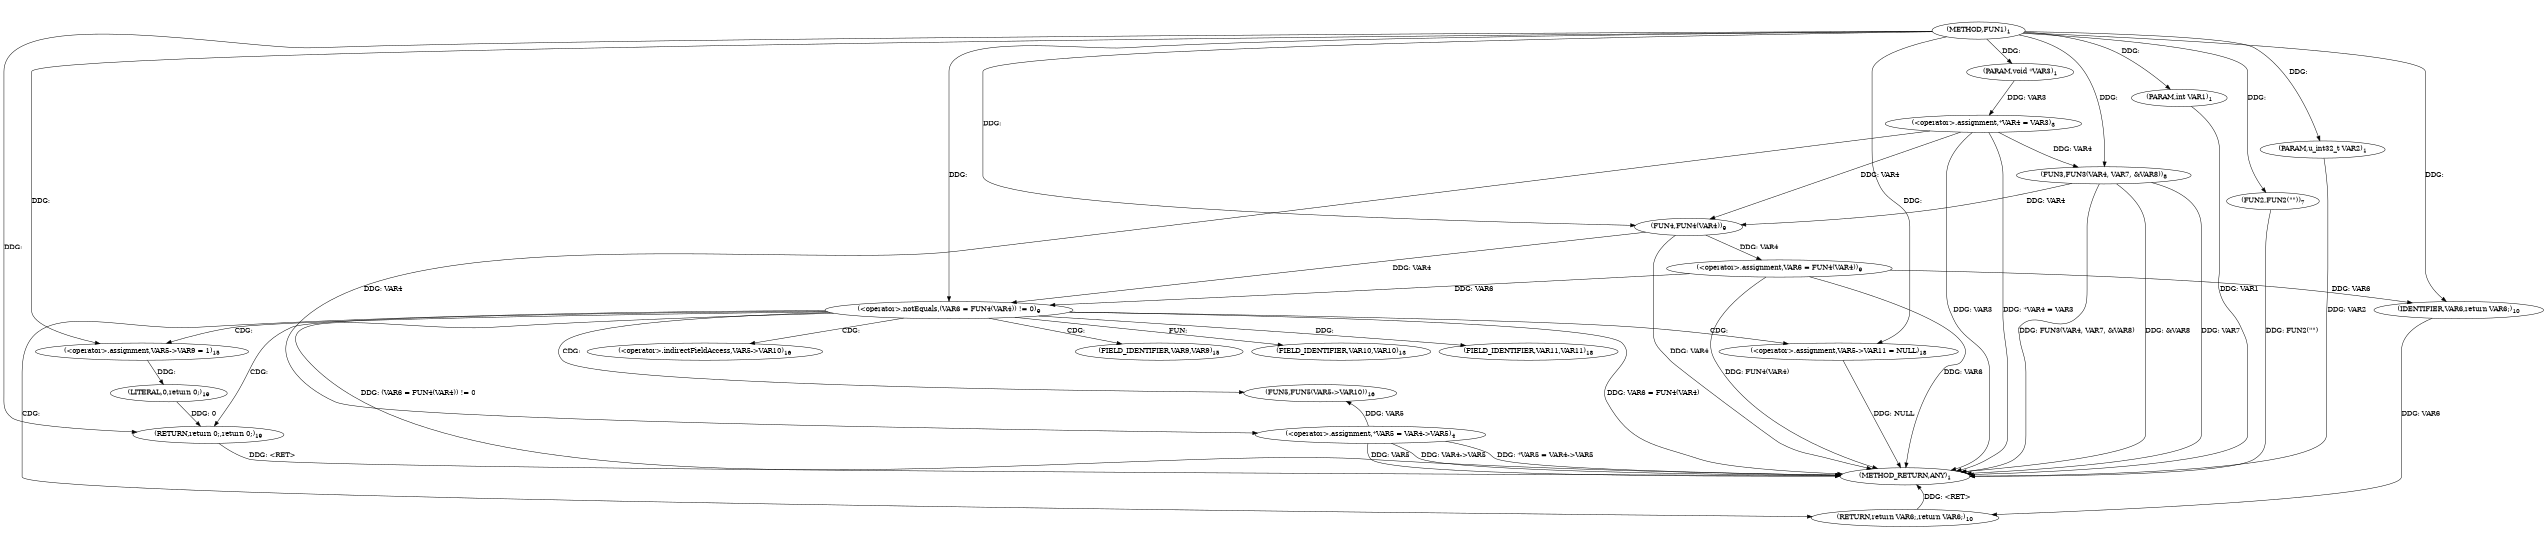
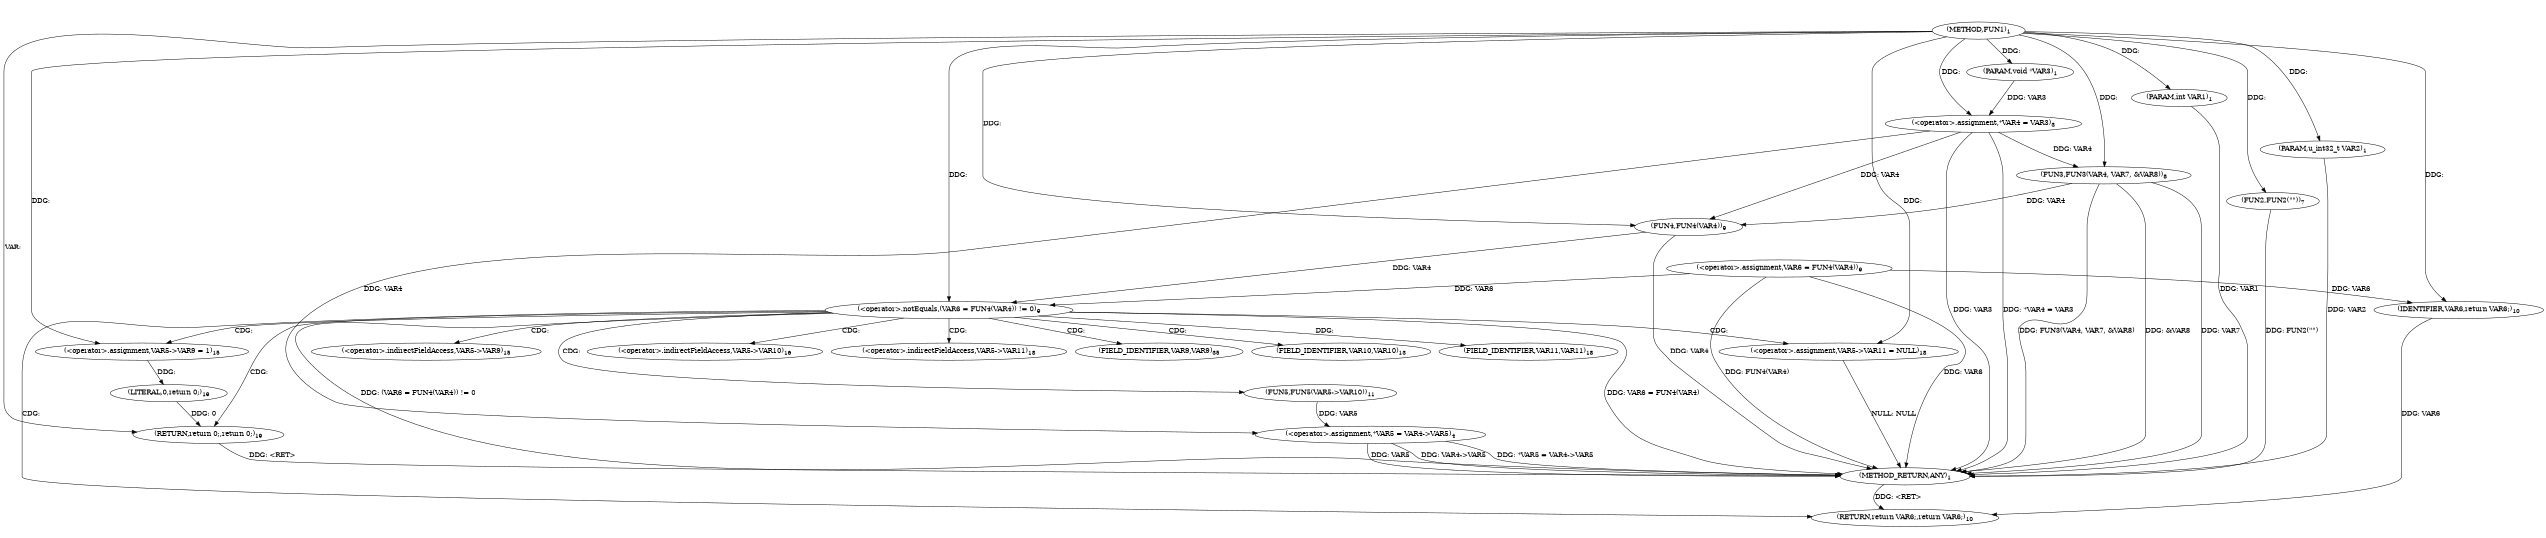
none -> (1940, 75)
(1731, 247) -> none
(14, 248) -> (14, 248)
(1179, 331) -> (1179, 331)
(1216, 351) -> (1216, 351)
none -> (426, 352)
none -> (949, 352)
(1371, 392) -> (1371, 392)
(1362, 413) -> (1317, 414)
(1894, 414) -> (1894, 414)
(1924, 499) -> (1874, 495)
